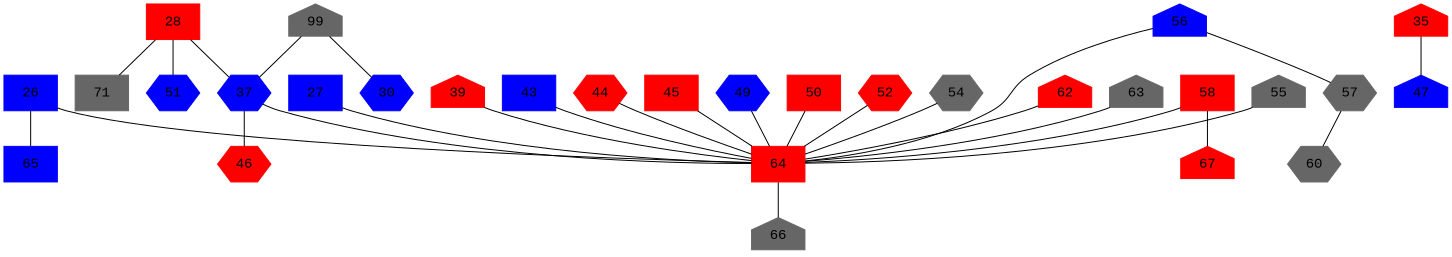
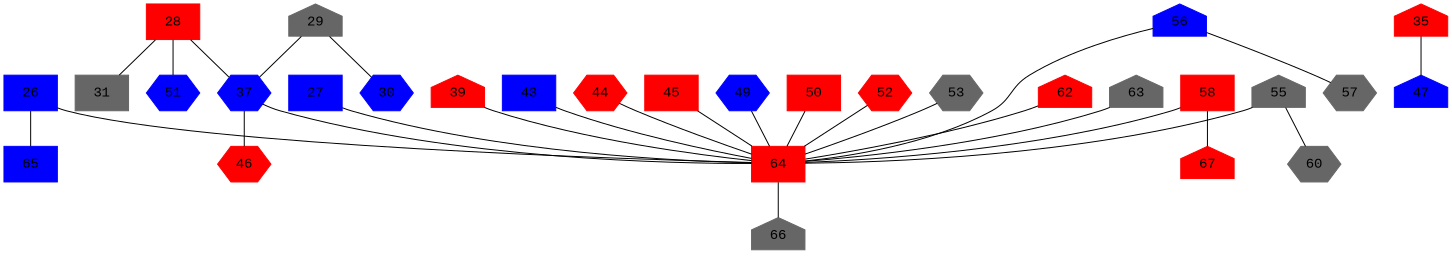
(315, 22) -> (315, 22)
(102, 93) -> (102, 93)
(956, 93) -> (956, 93)
(1332, 129) -> (1296, 127)
